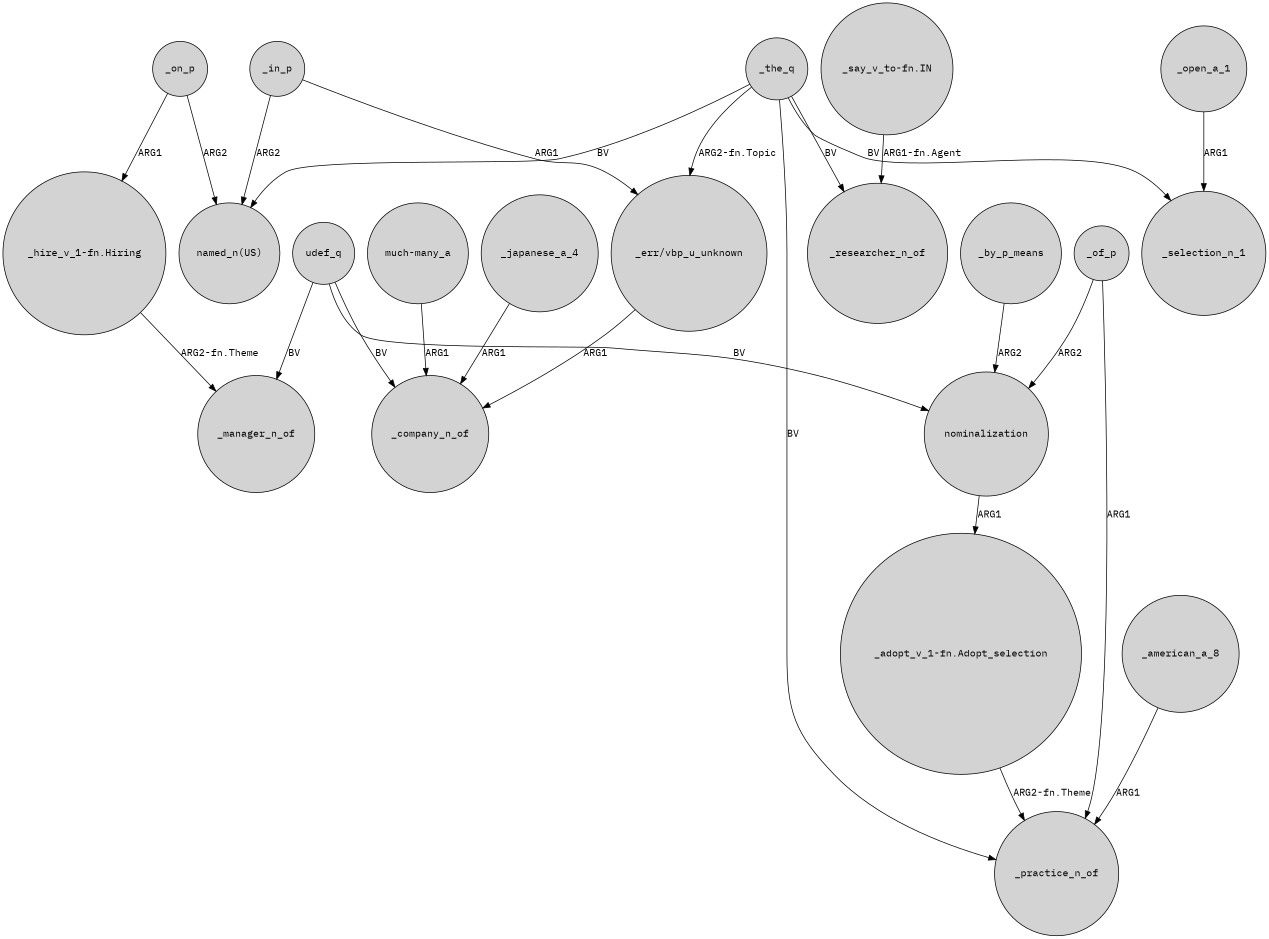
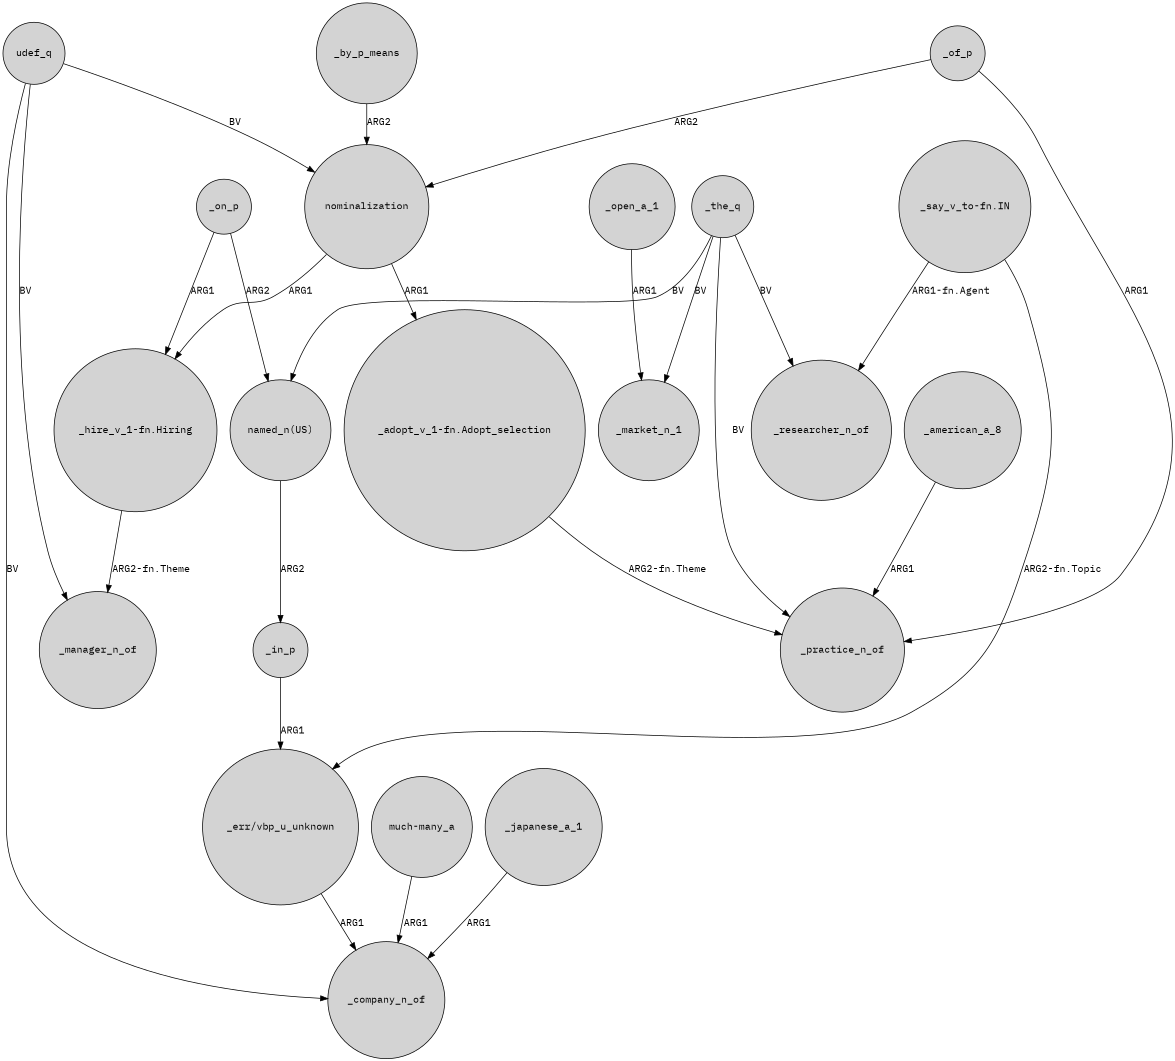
(715, 123) -> (876, 724)
(257, 146) -> (281, 548)
(540, 253) -> (544, 827)
(1204, 253) -> (649, 430)
none -> (256, 302)
